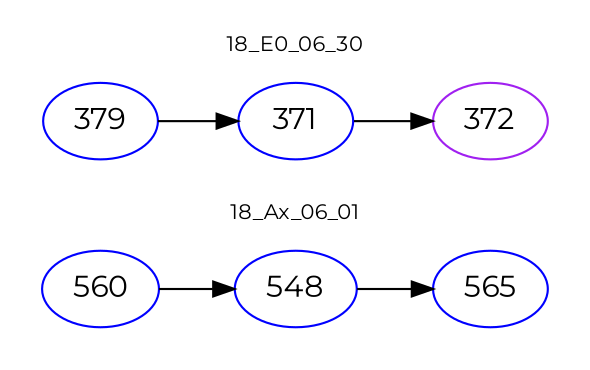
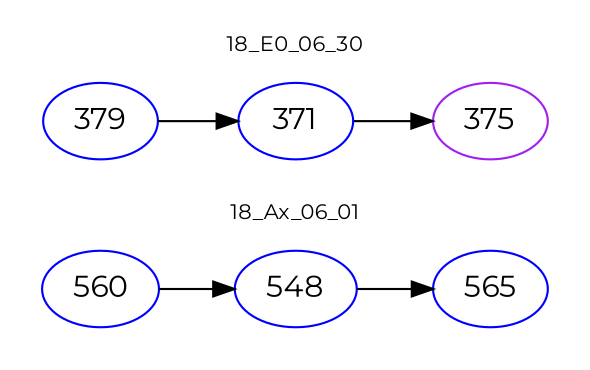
(490, 121) -> (490, 121)
